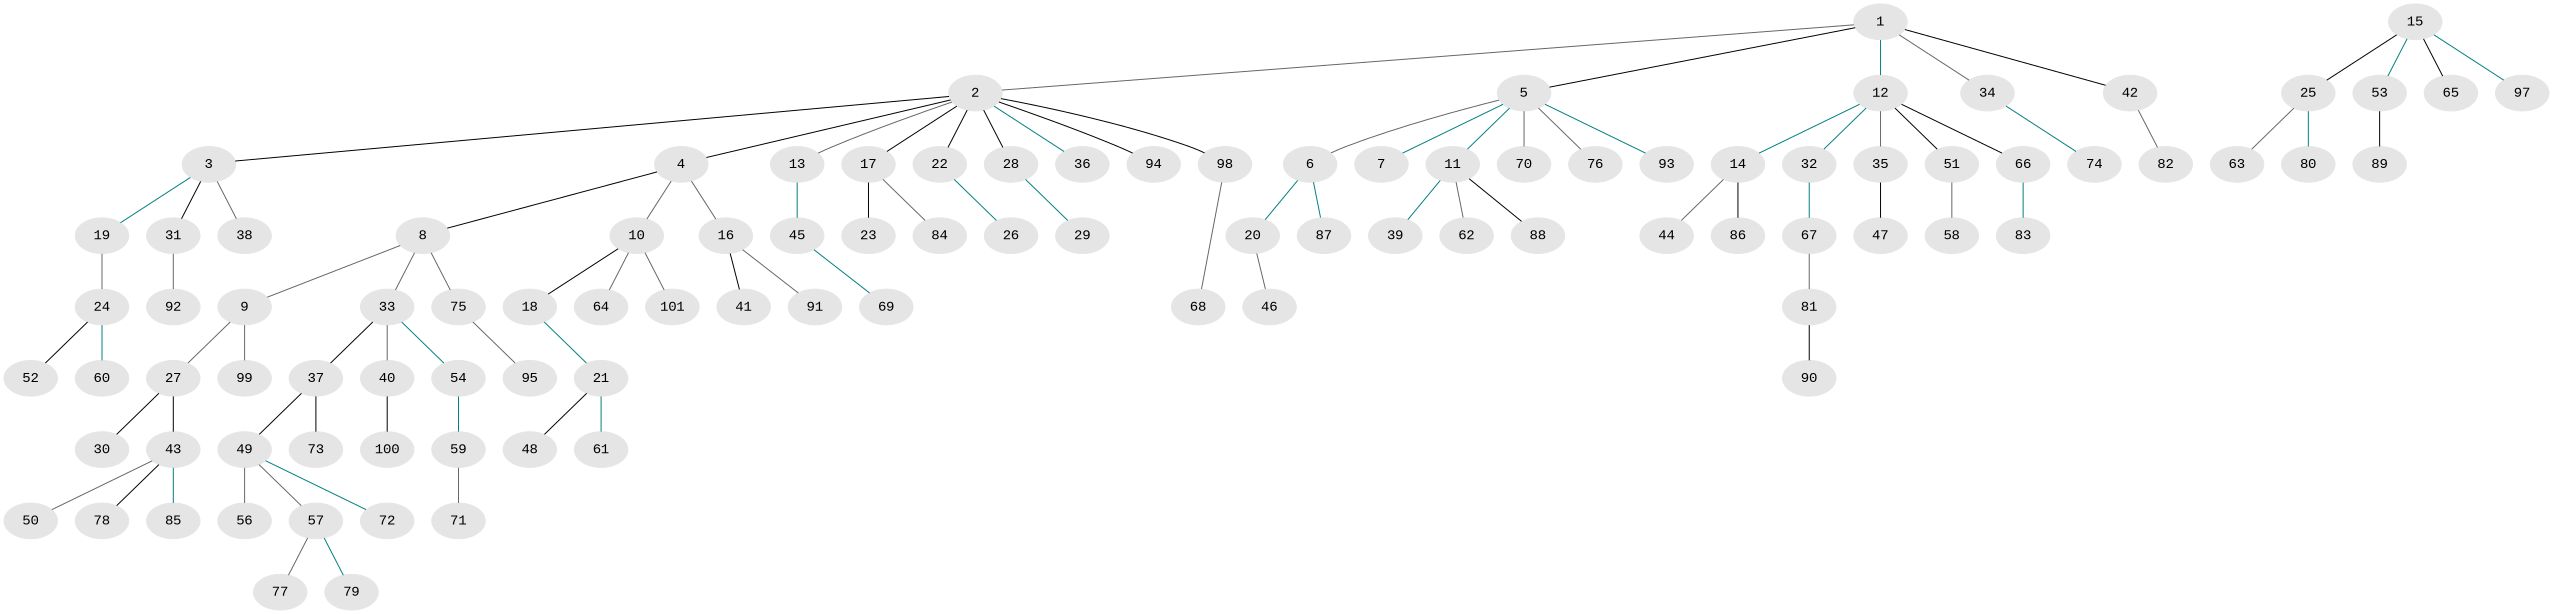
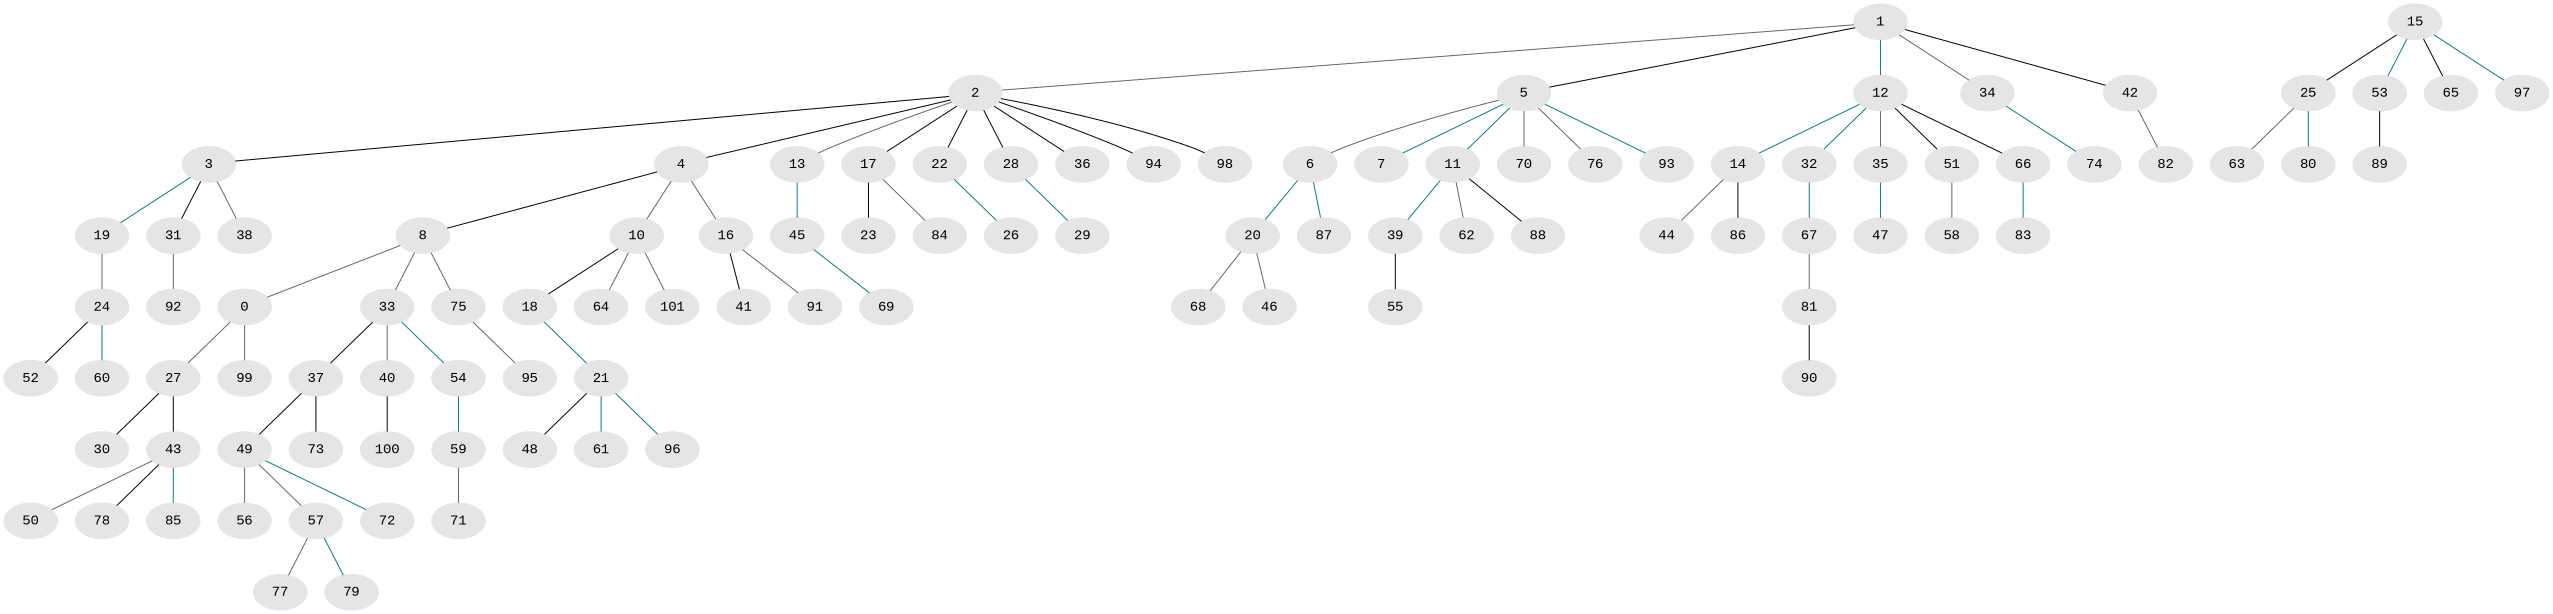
(1029, 129) -> (1029, 129)
(1881, 200) -> (1881, 200)
(1212, 236) -> (1225, 271)
(245, 307) -> (245, 307)
none -> (1395, 307)
none -> (672, 450)
